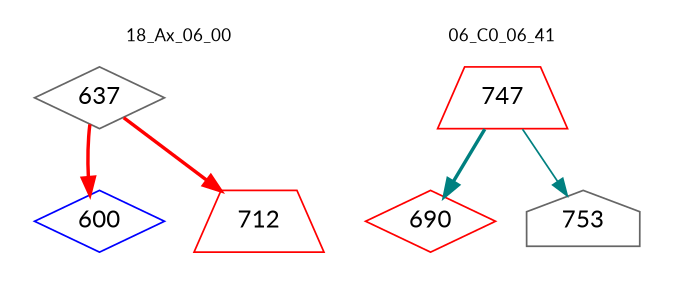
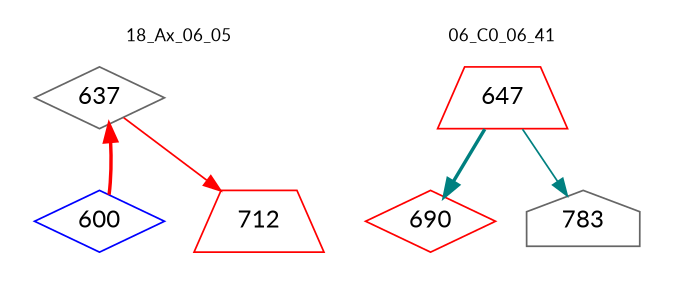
(179, 37) -> (179, 37)
(503, 98) -> (503, 98)
(165, 149) -> (165, 149)
(88, 151) -> (111, 168)
(583, 221) -> (583, 221)
